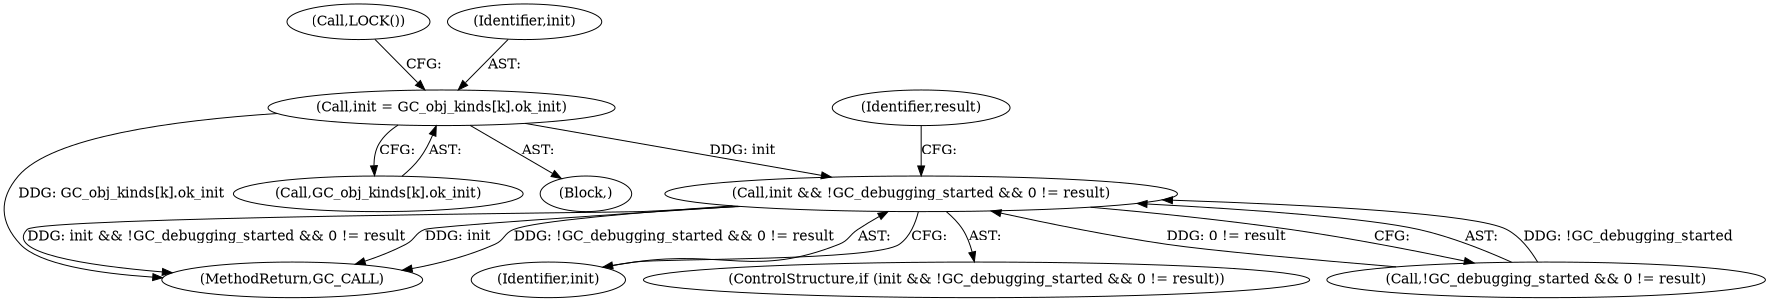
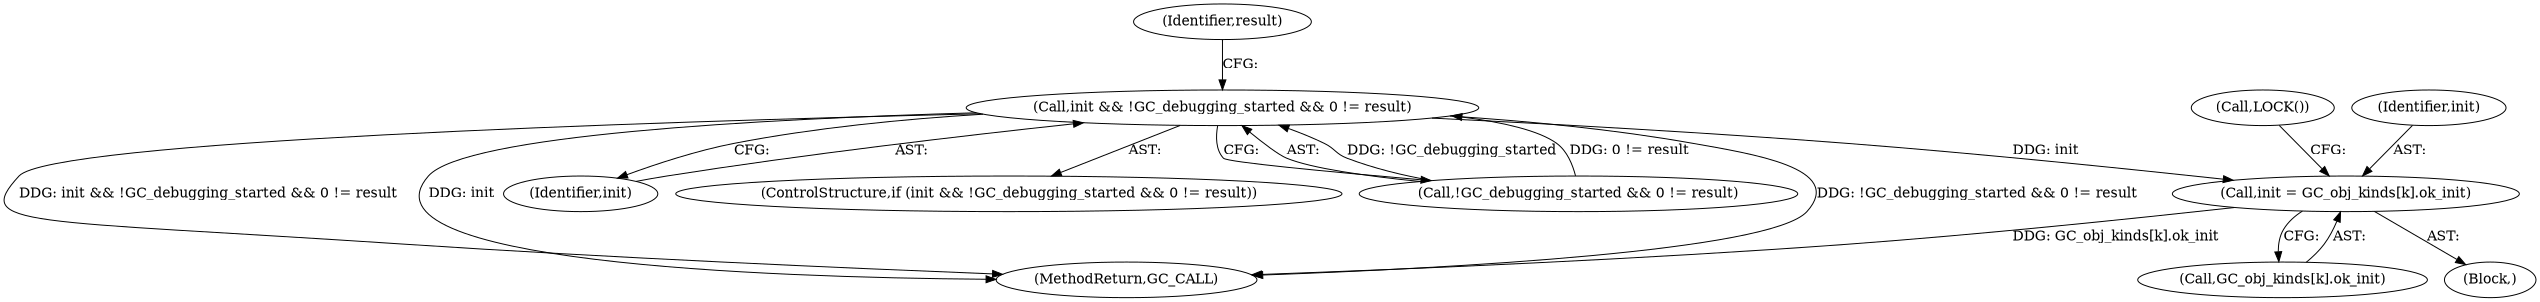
(673, 149) -> (1828, 142)
